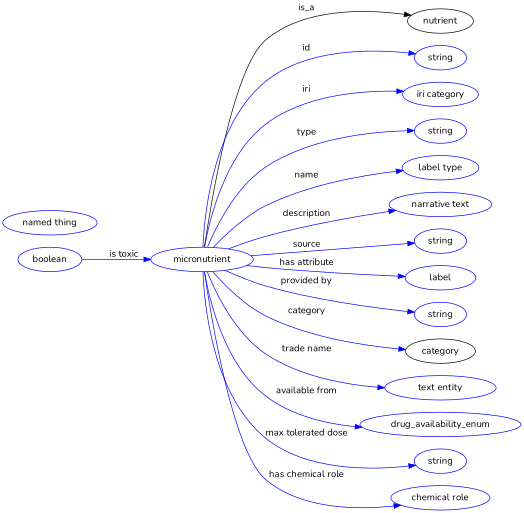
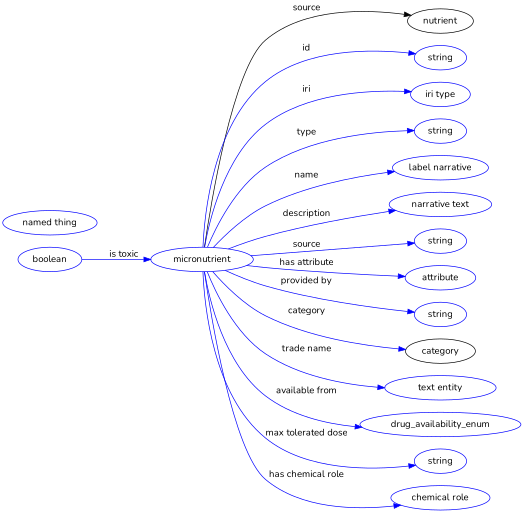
(307, 8) -> (307, 8)
(440, 94) -> (440, 94)
(440, 168) -> (440, 168)
(440, 278) -> (440, 278)
